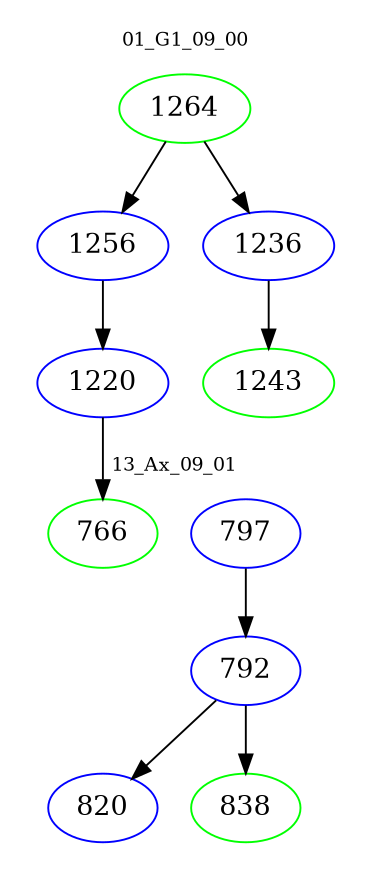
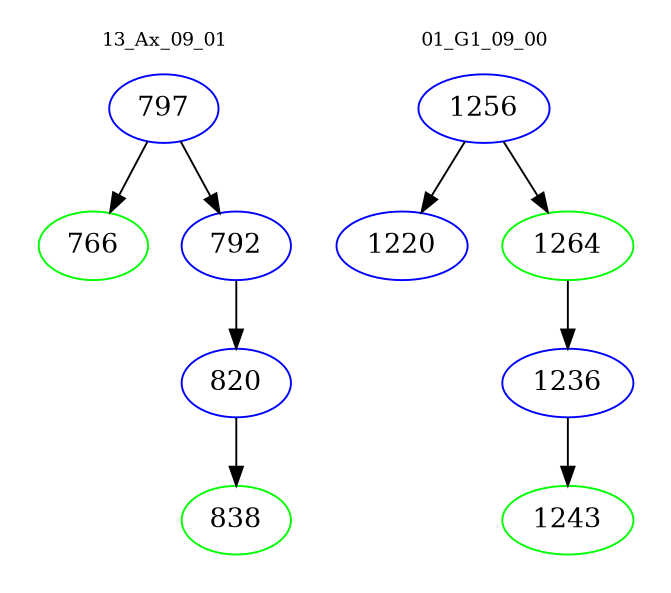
(149, 169) -> (521, 169)
(103, 459) -> (133, 168)
(246, 730) -> (236, 442)
